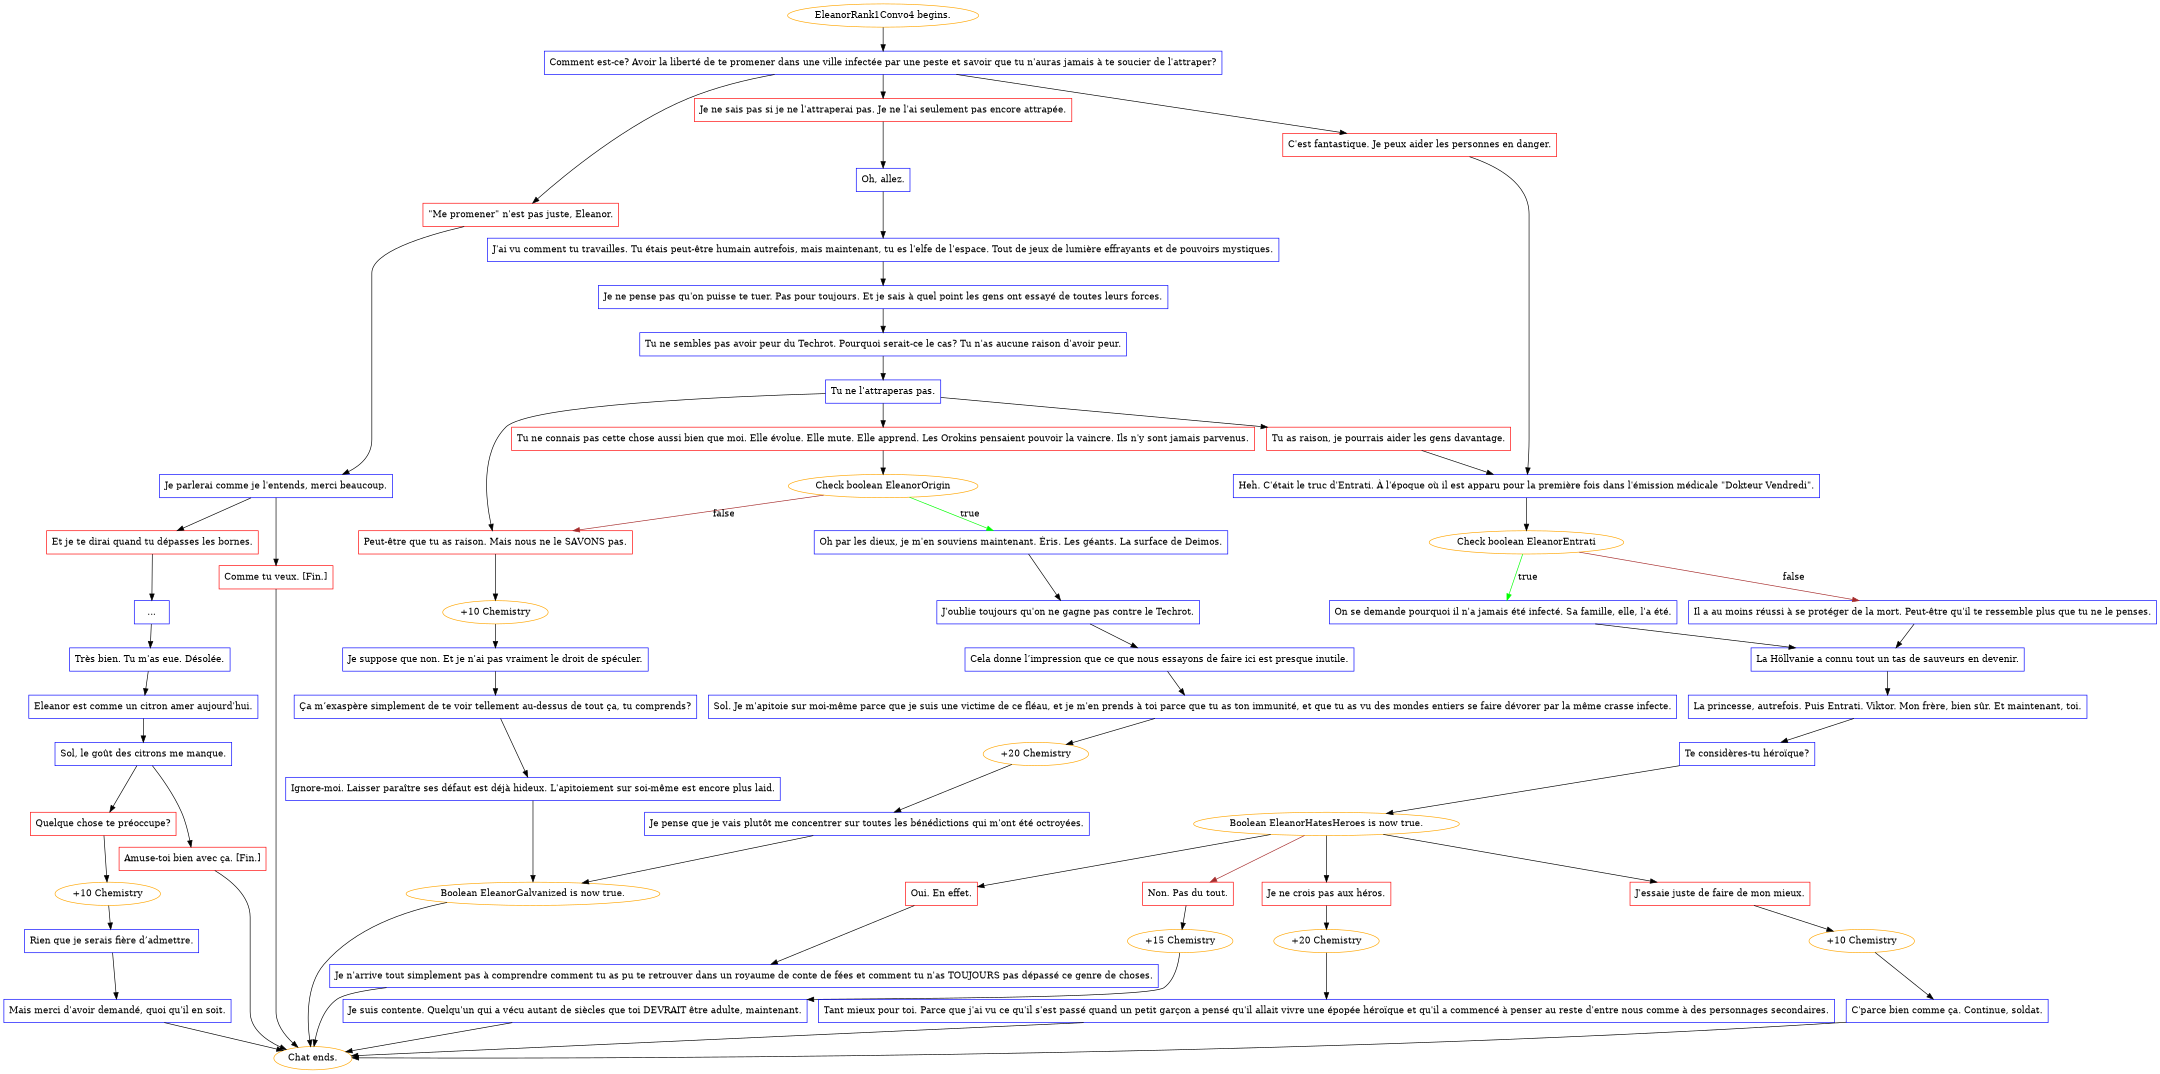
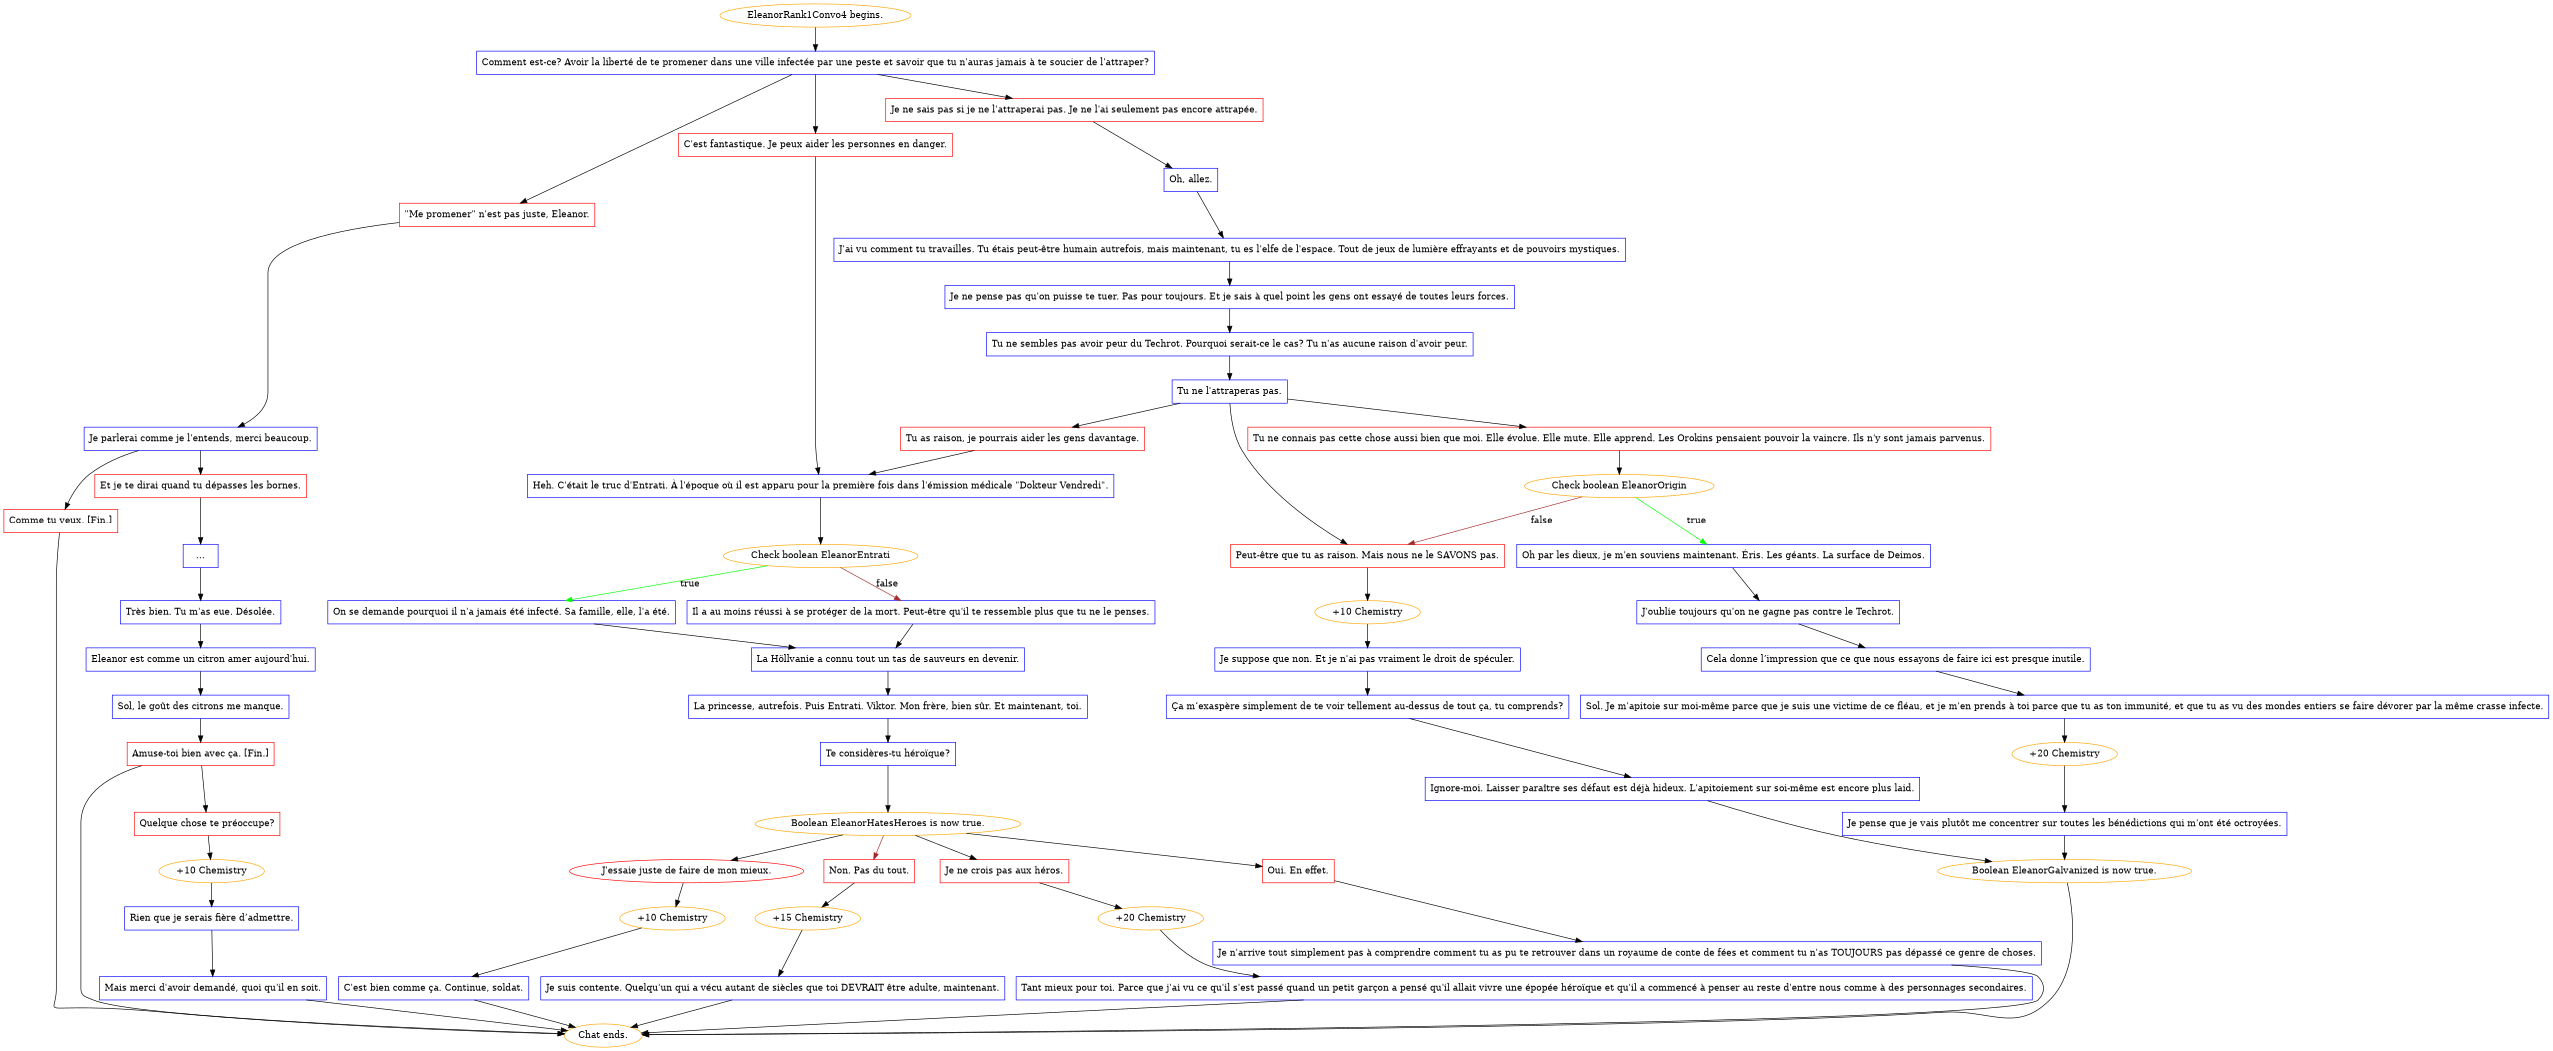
(125, 786) -> (204, 786)
(1720, 894) -> (687, 871)
(1947, 1011) -> (434, 988)
